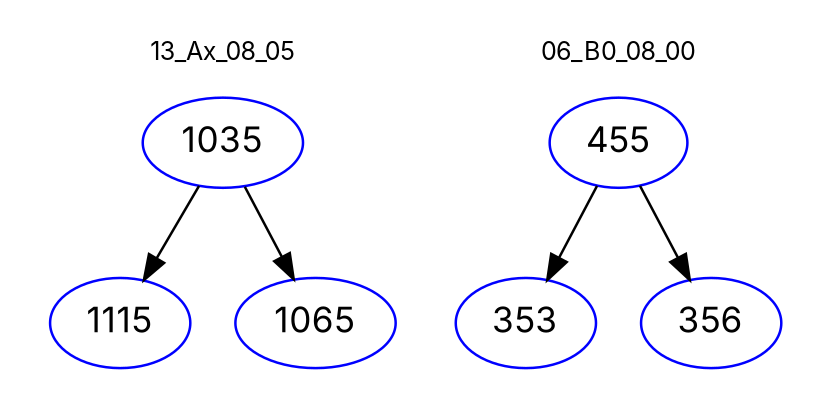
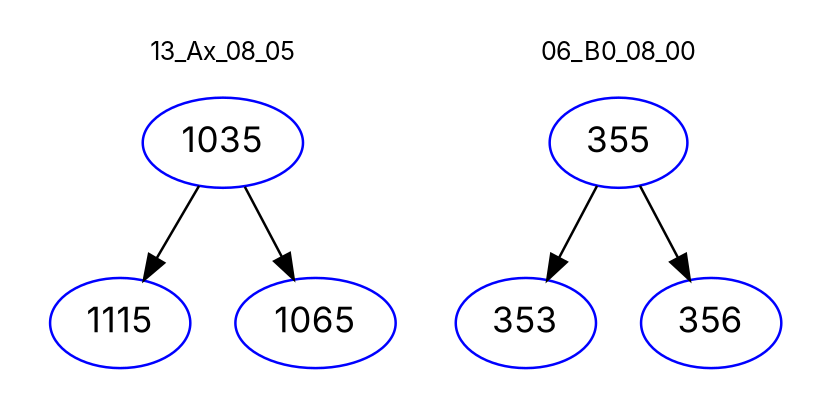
(619, 143) -> (619, 143)
